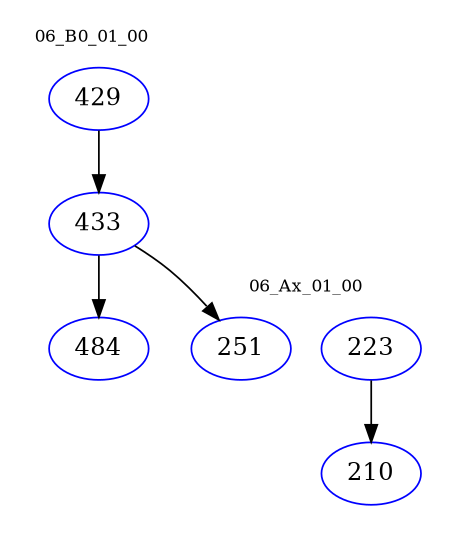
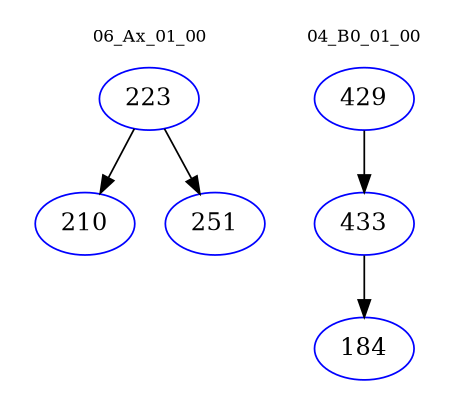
(92, 37) -> (364, 37)
(189, 288) -> (178, 154)
(99, 349) -> (364, 349)
